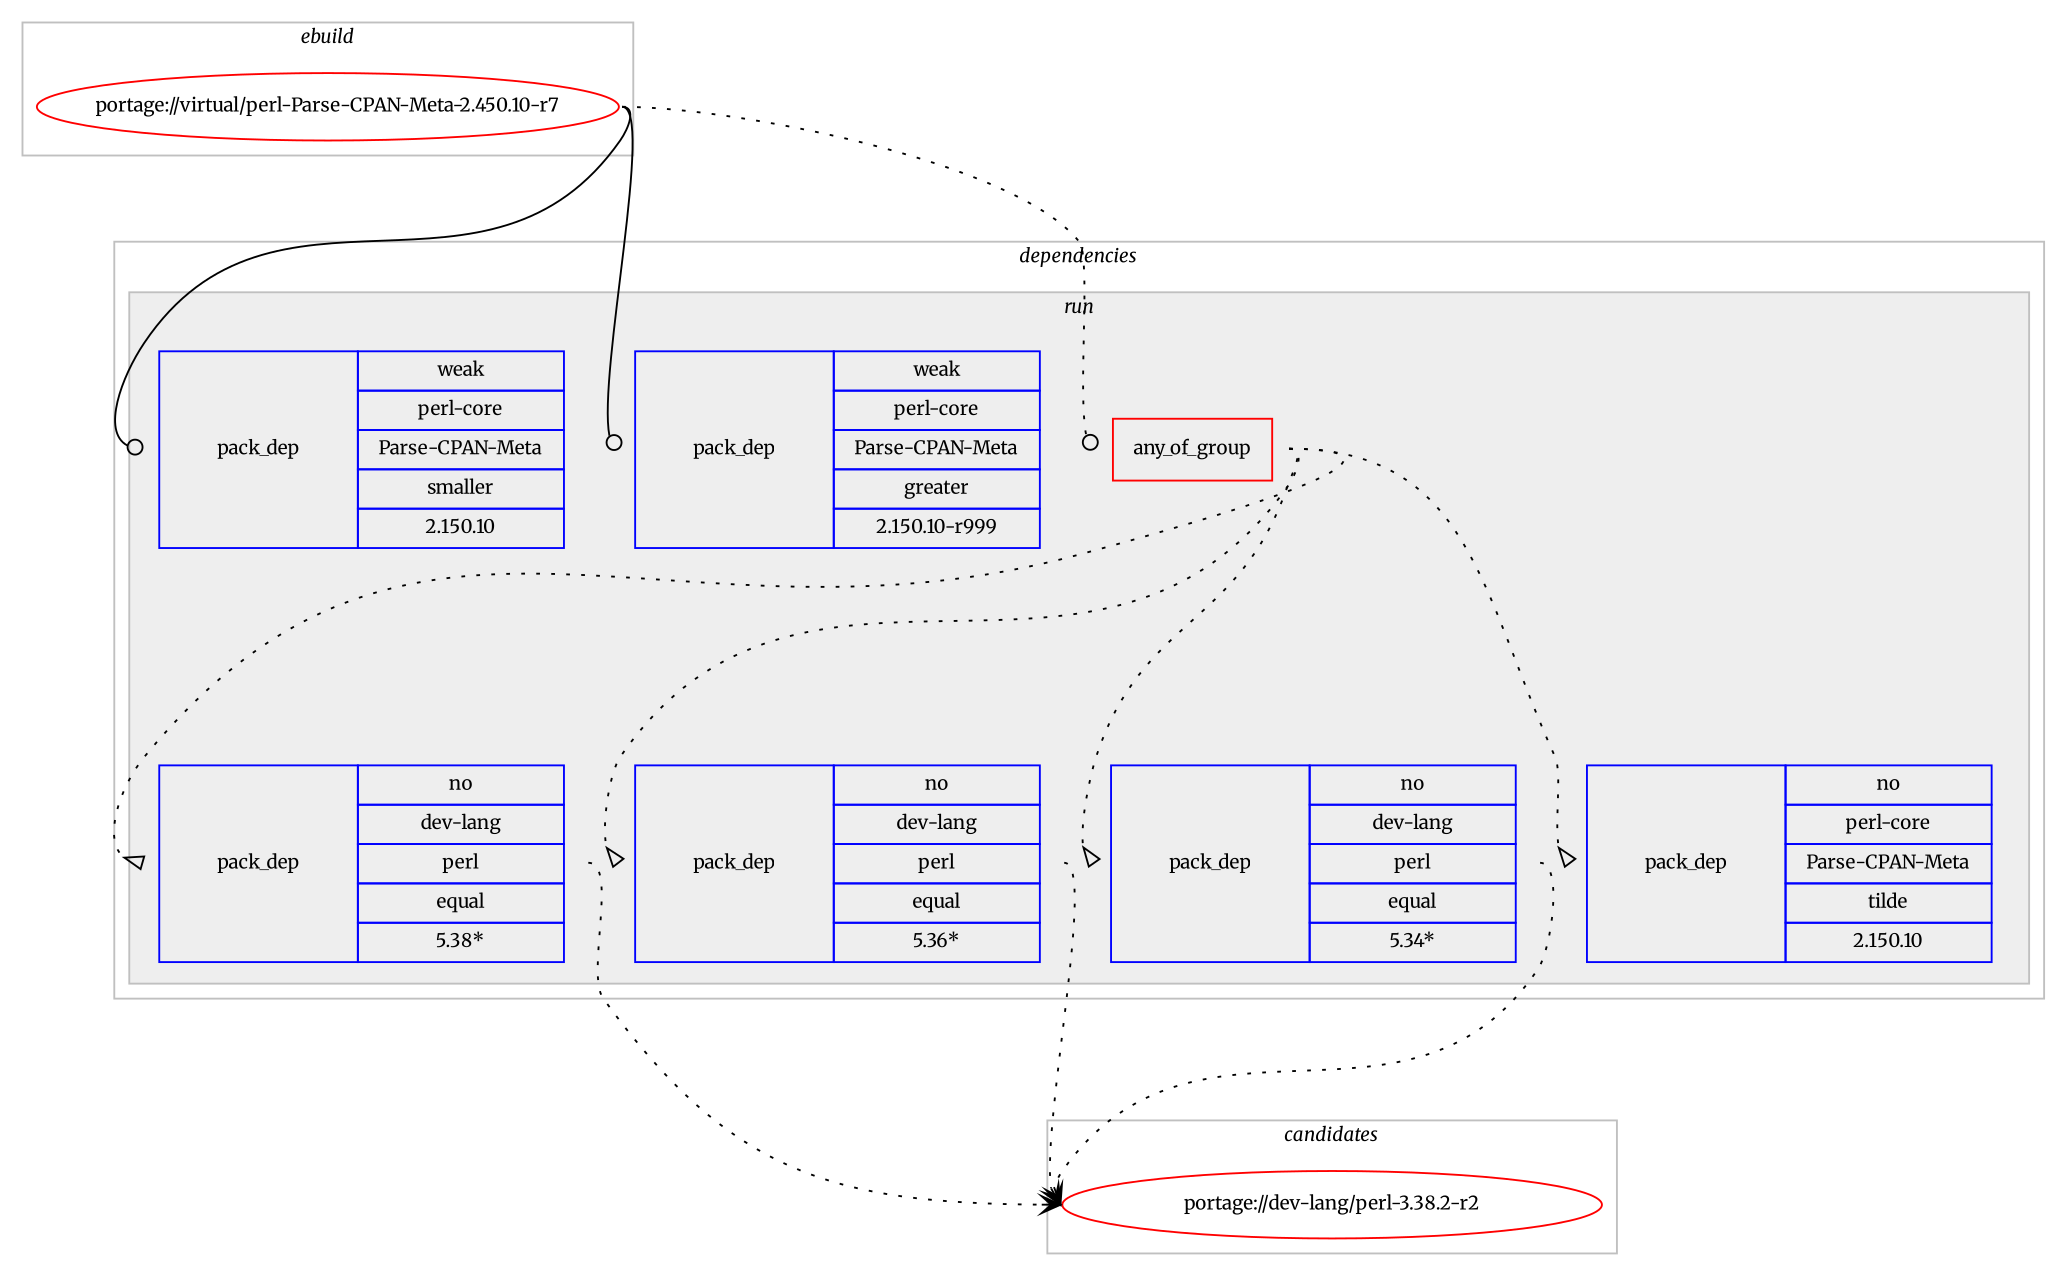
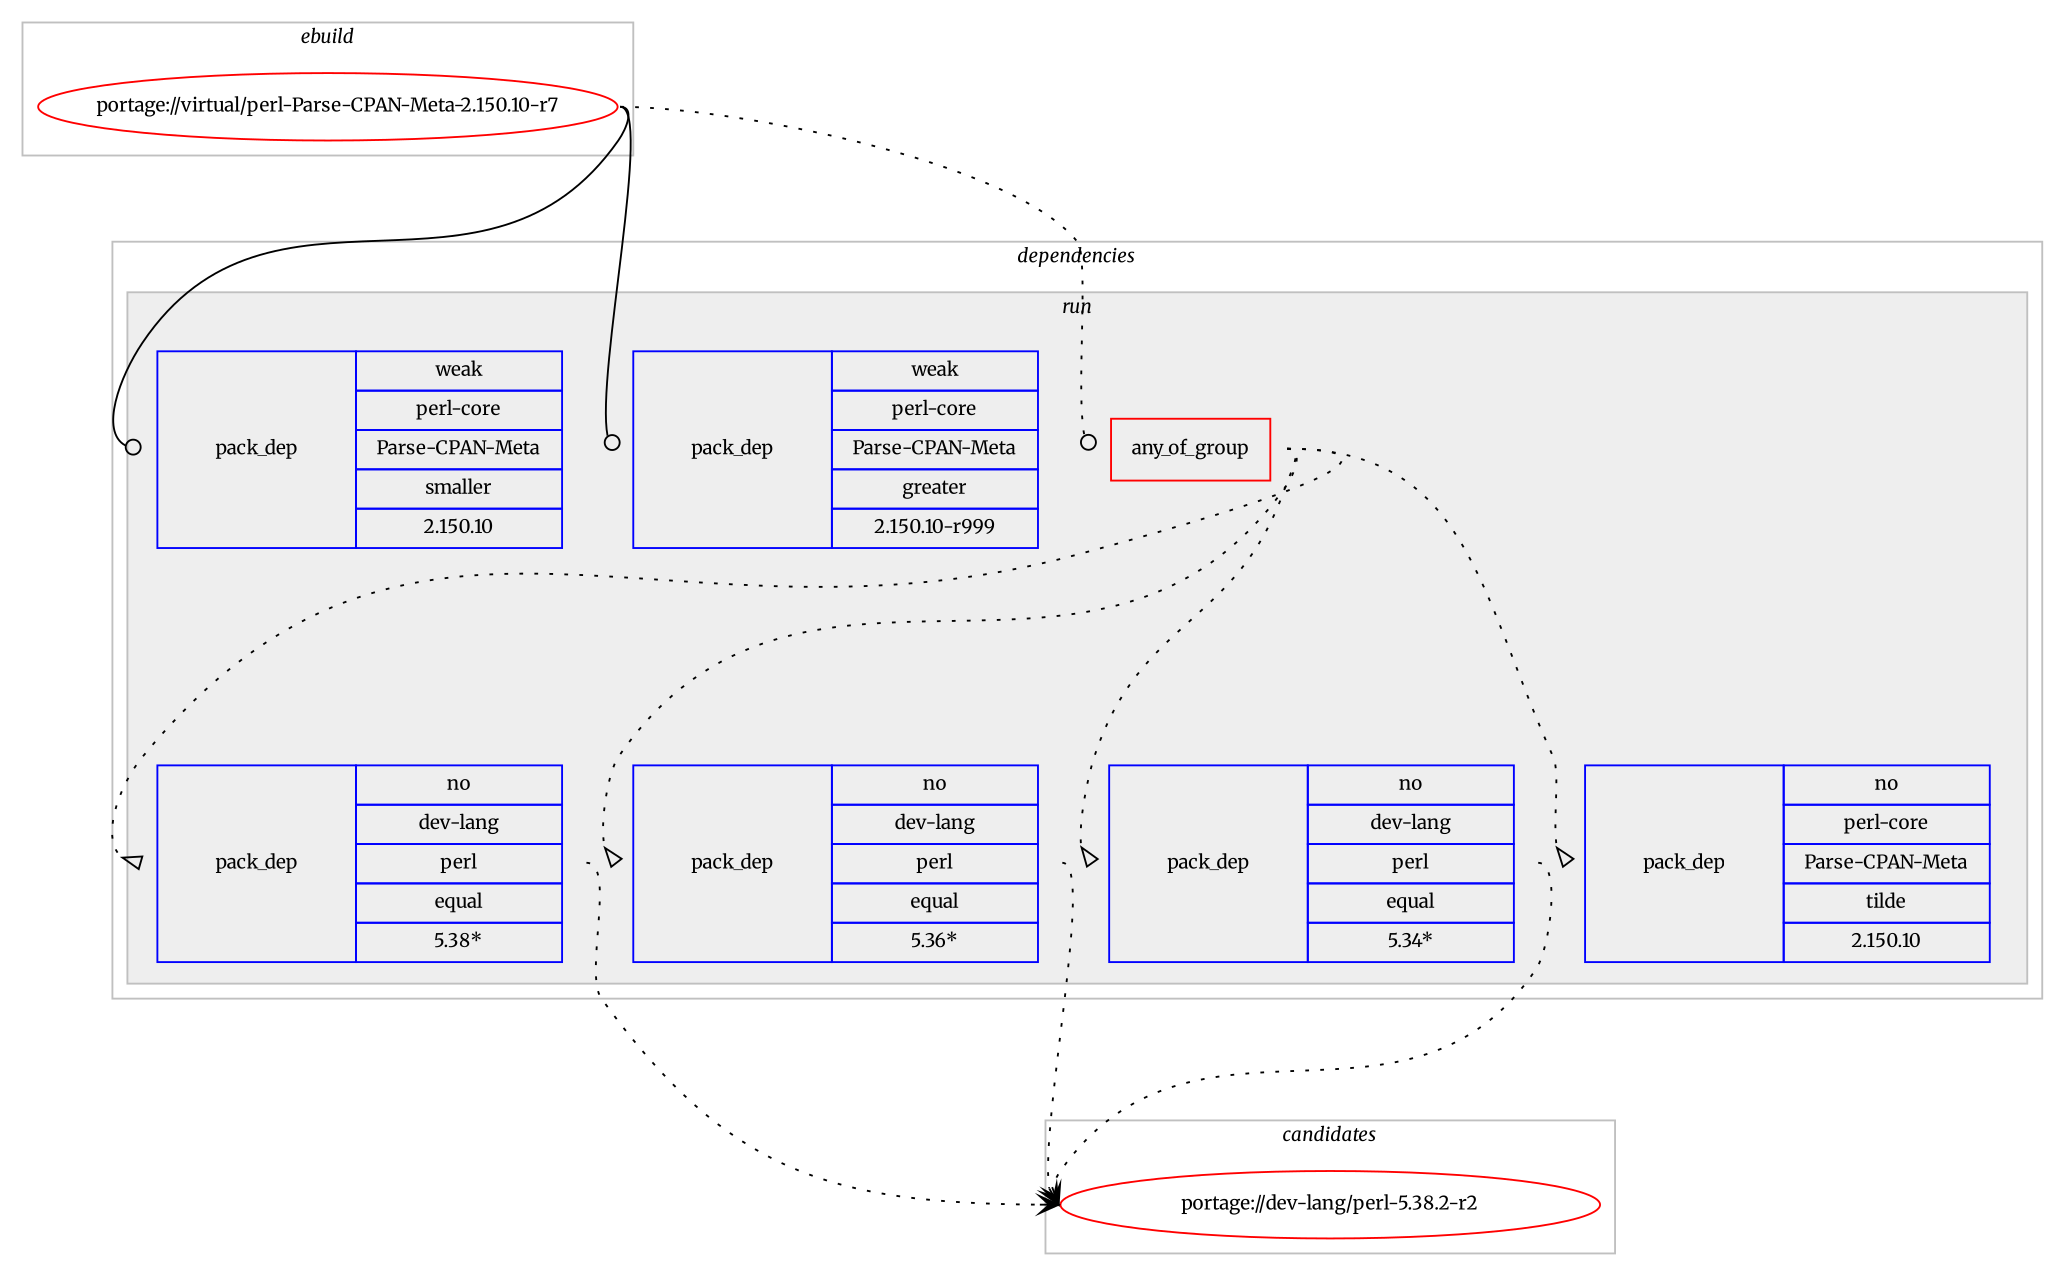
(328, 107) -> (328, 107)
(1332, 1205) -> (1330, 1205)
